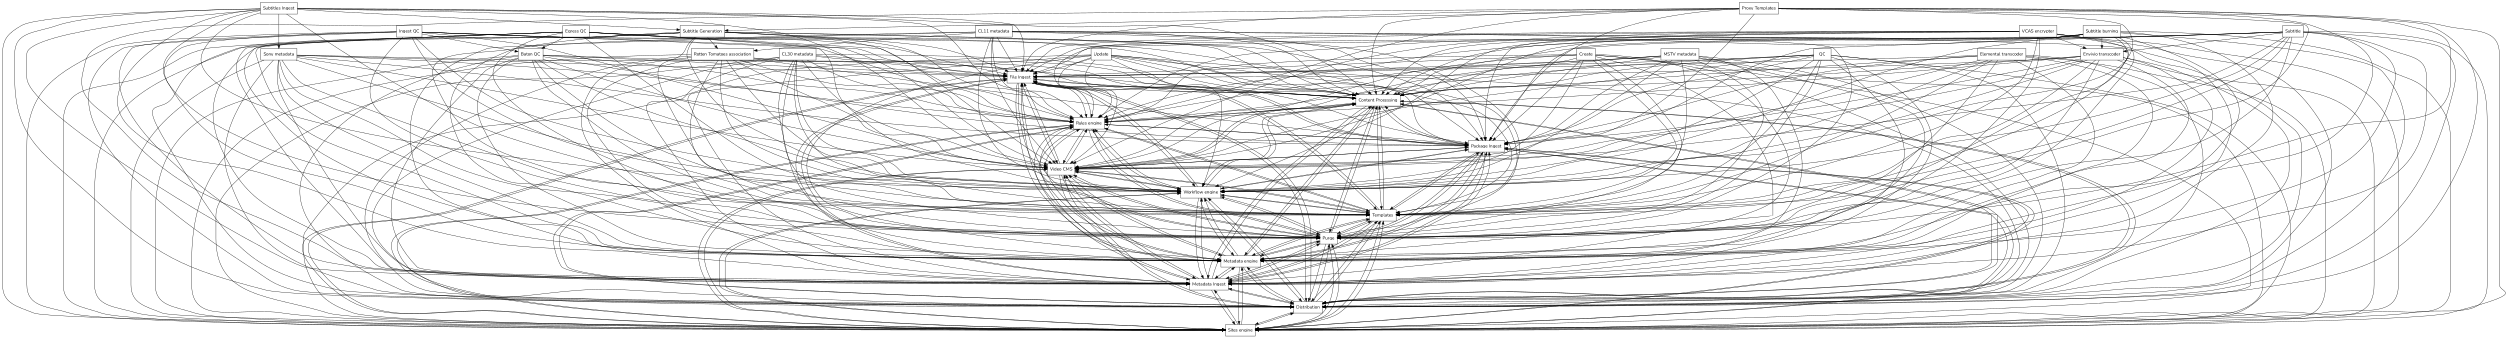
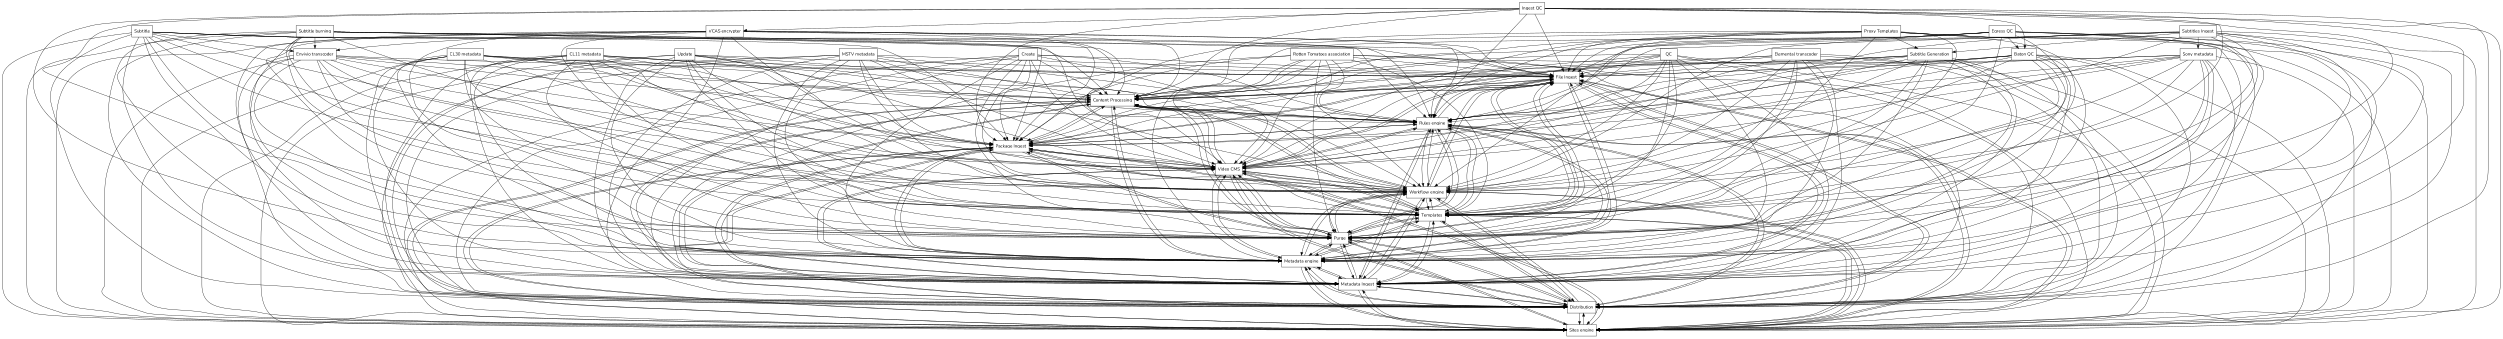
(866, 41) -> (305, 316)
(711, 42) -> (1998, 291)
(734, 97) -> (1133, 20)
